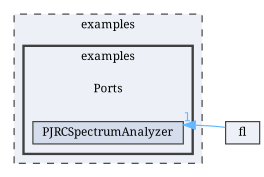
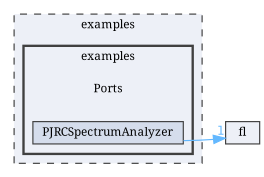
(210, 126) -> (198, 140)
